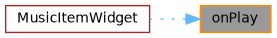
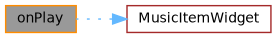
(168, 19) -> (94, 19)
